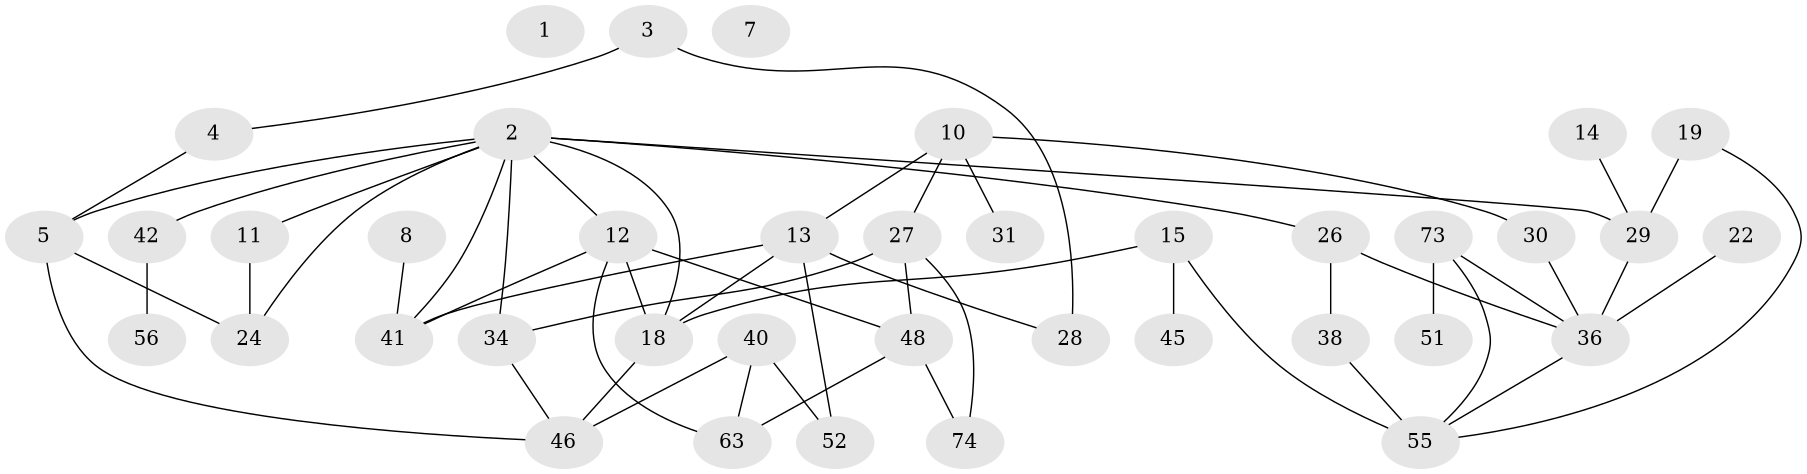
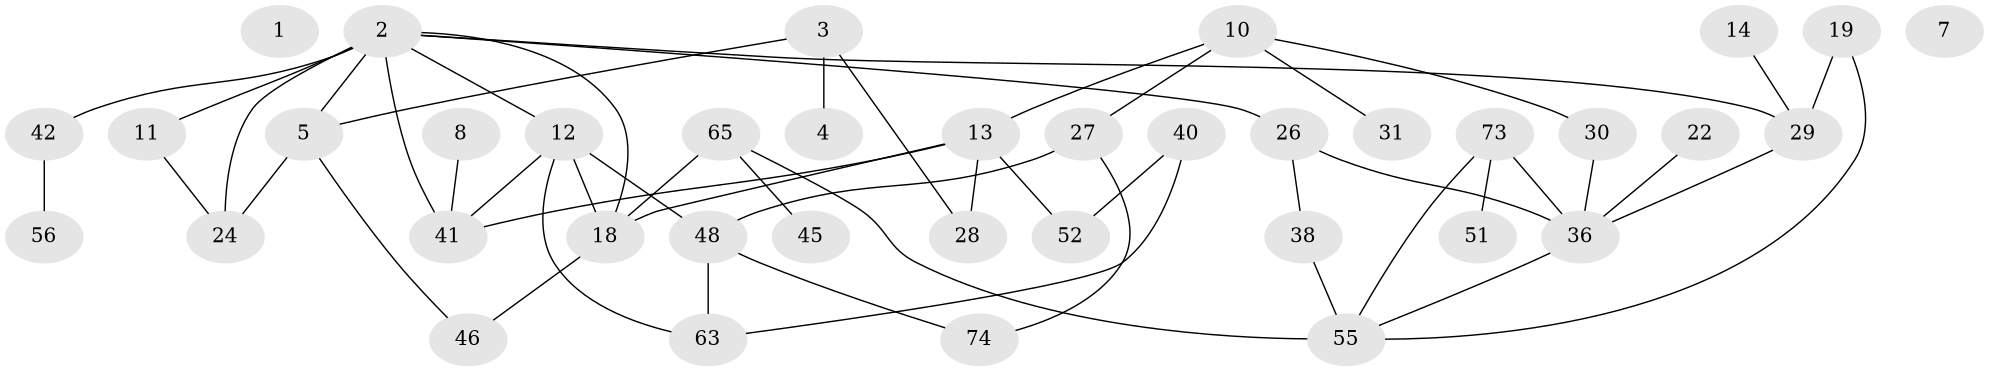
(129, 186) -> (563, 79)
(1174, 237) -> (721, 134)
(497, 340) -> none
(660, 391) -> none
